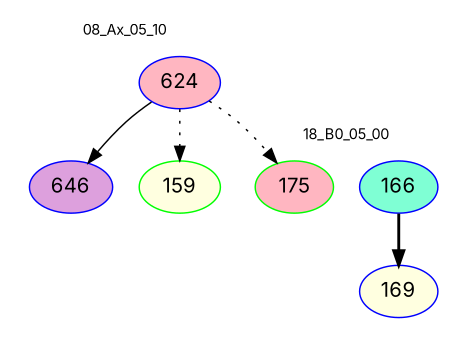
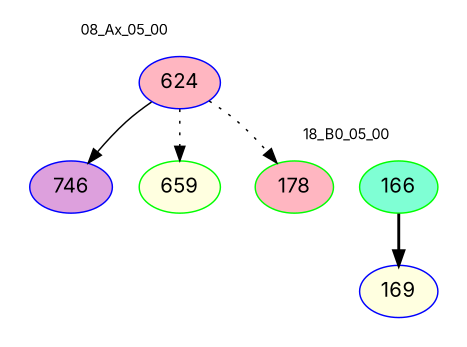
(125, 31) -> (125, 31)
(71, 187) -> (71, 187)
(180, 187) -> (180, 187)
(294, 187) -> (294, 187)
(399, 187) -> (399, 187)
